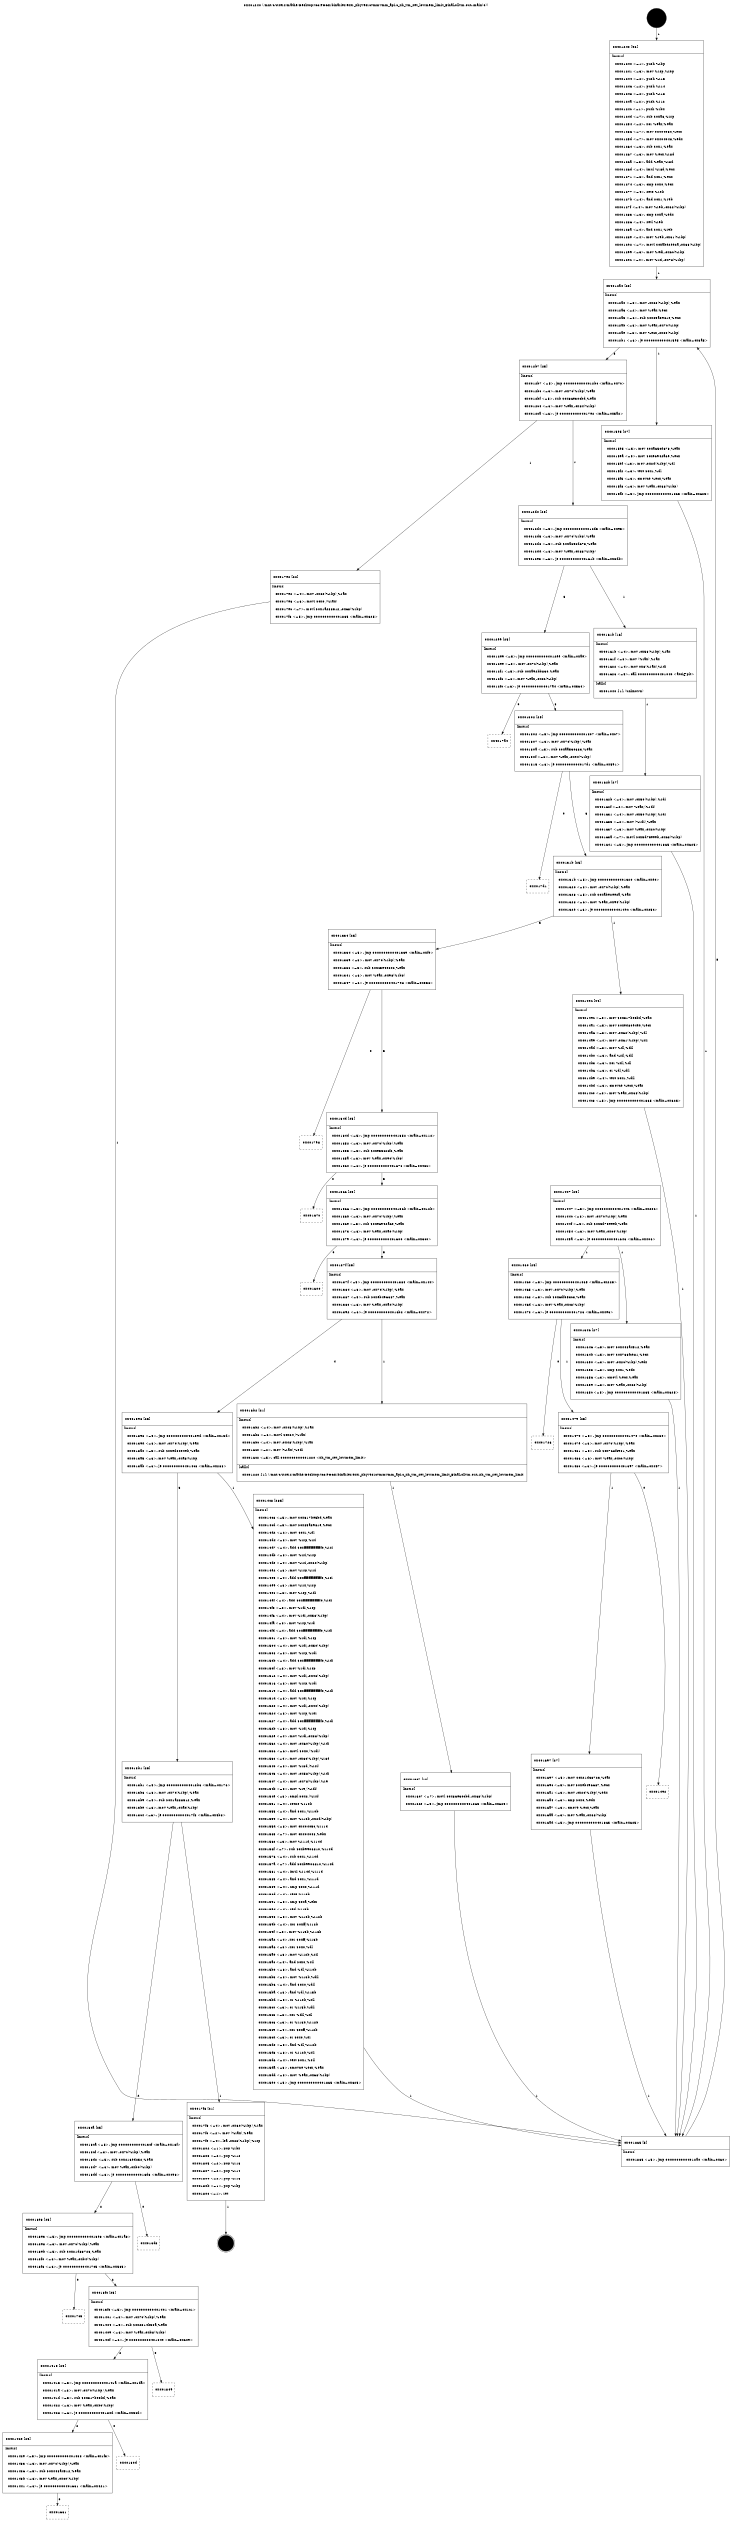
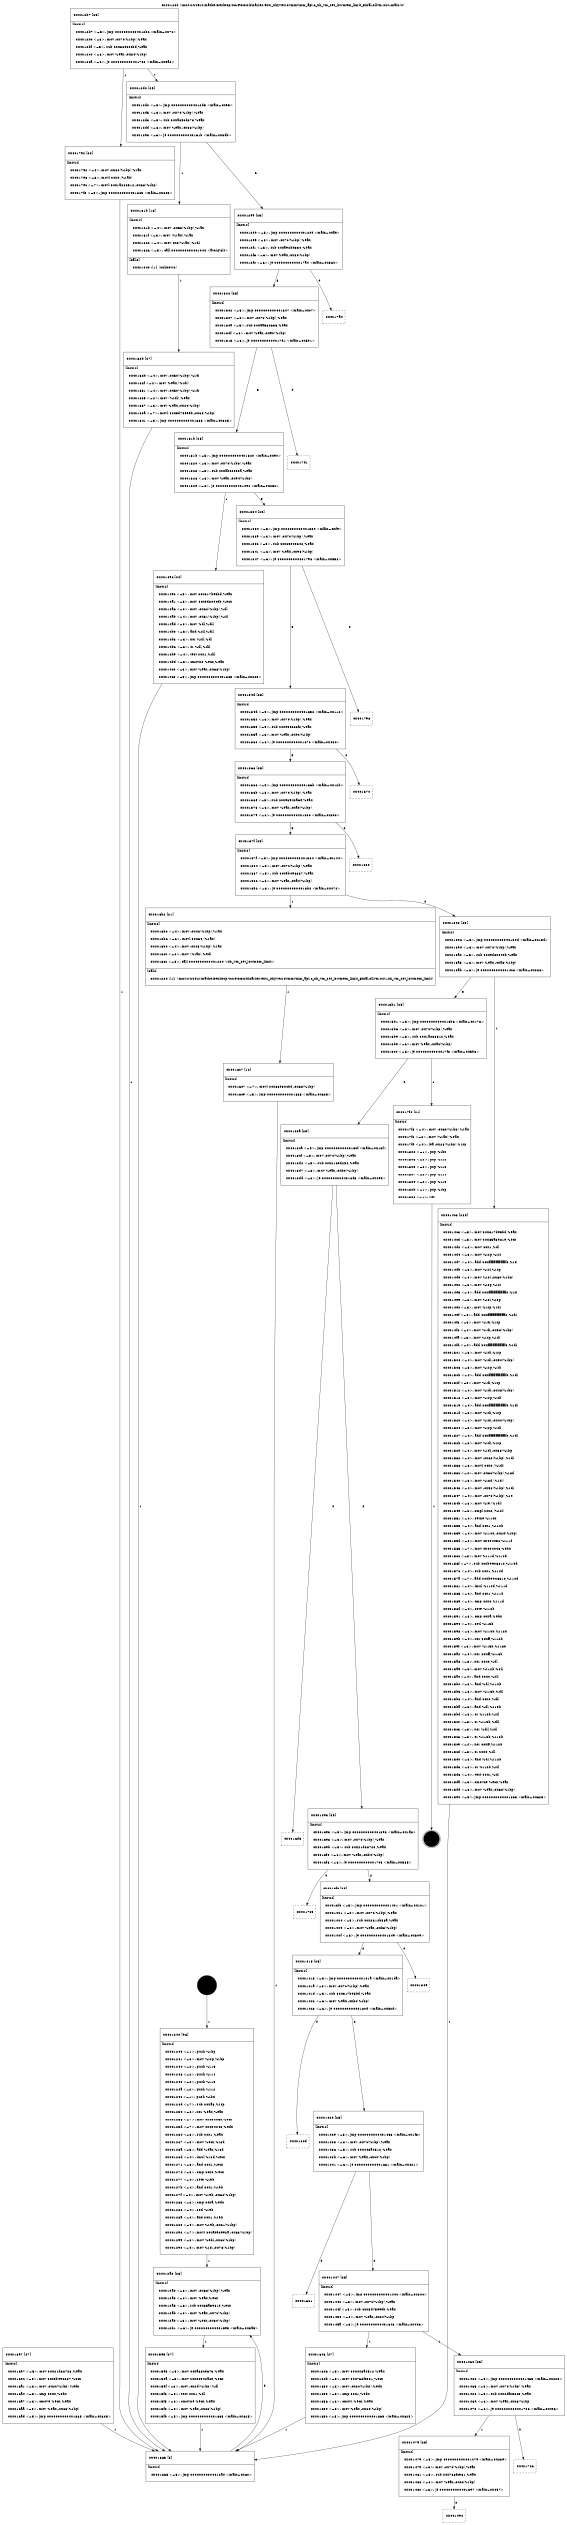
(614, 353) -> none
(600, 1612) -> none
none -> (371, 2220)
